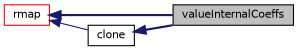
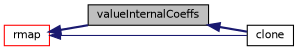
(159, 28) -> (231, 29)
